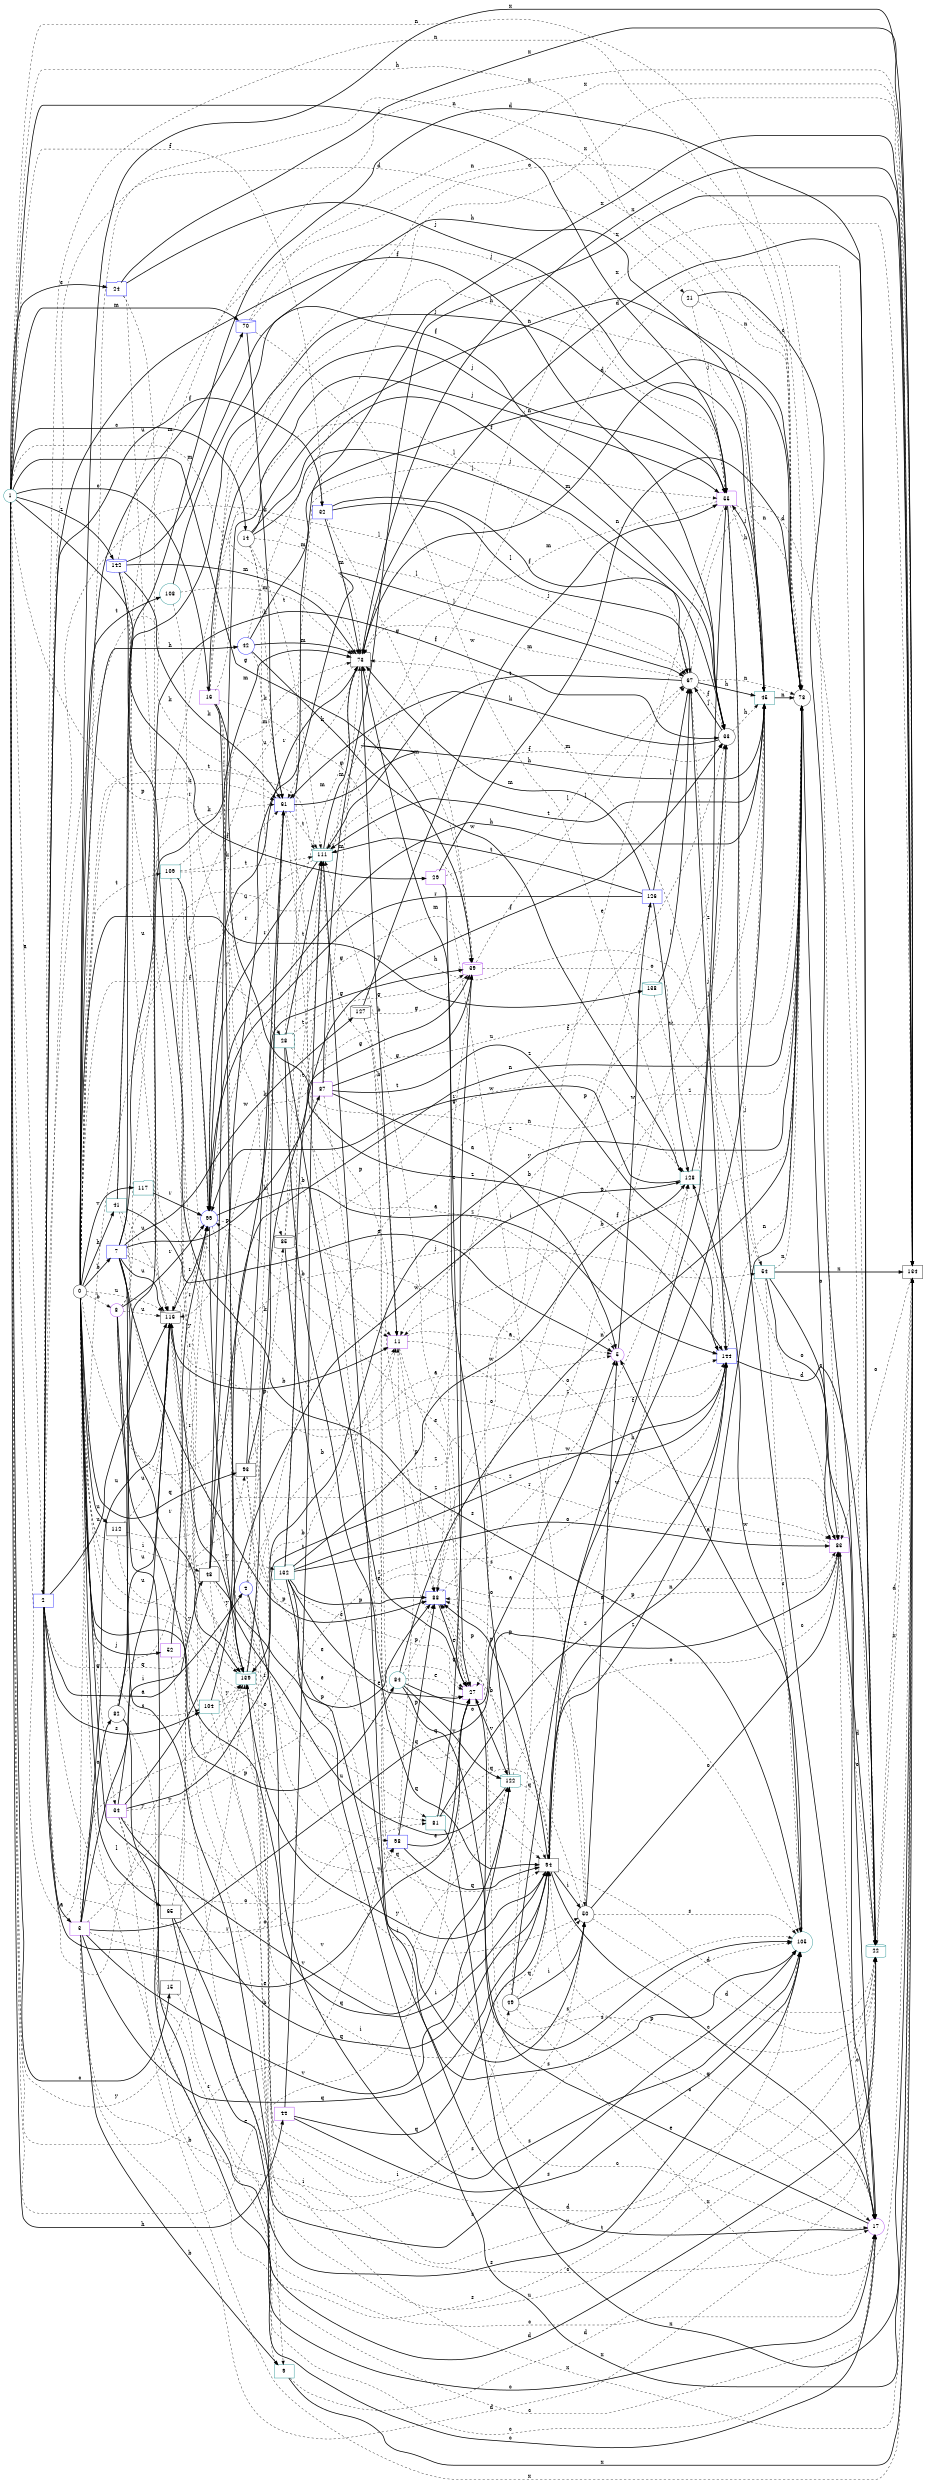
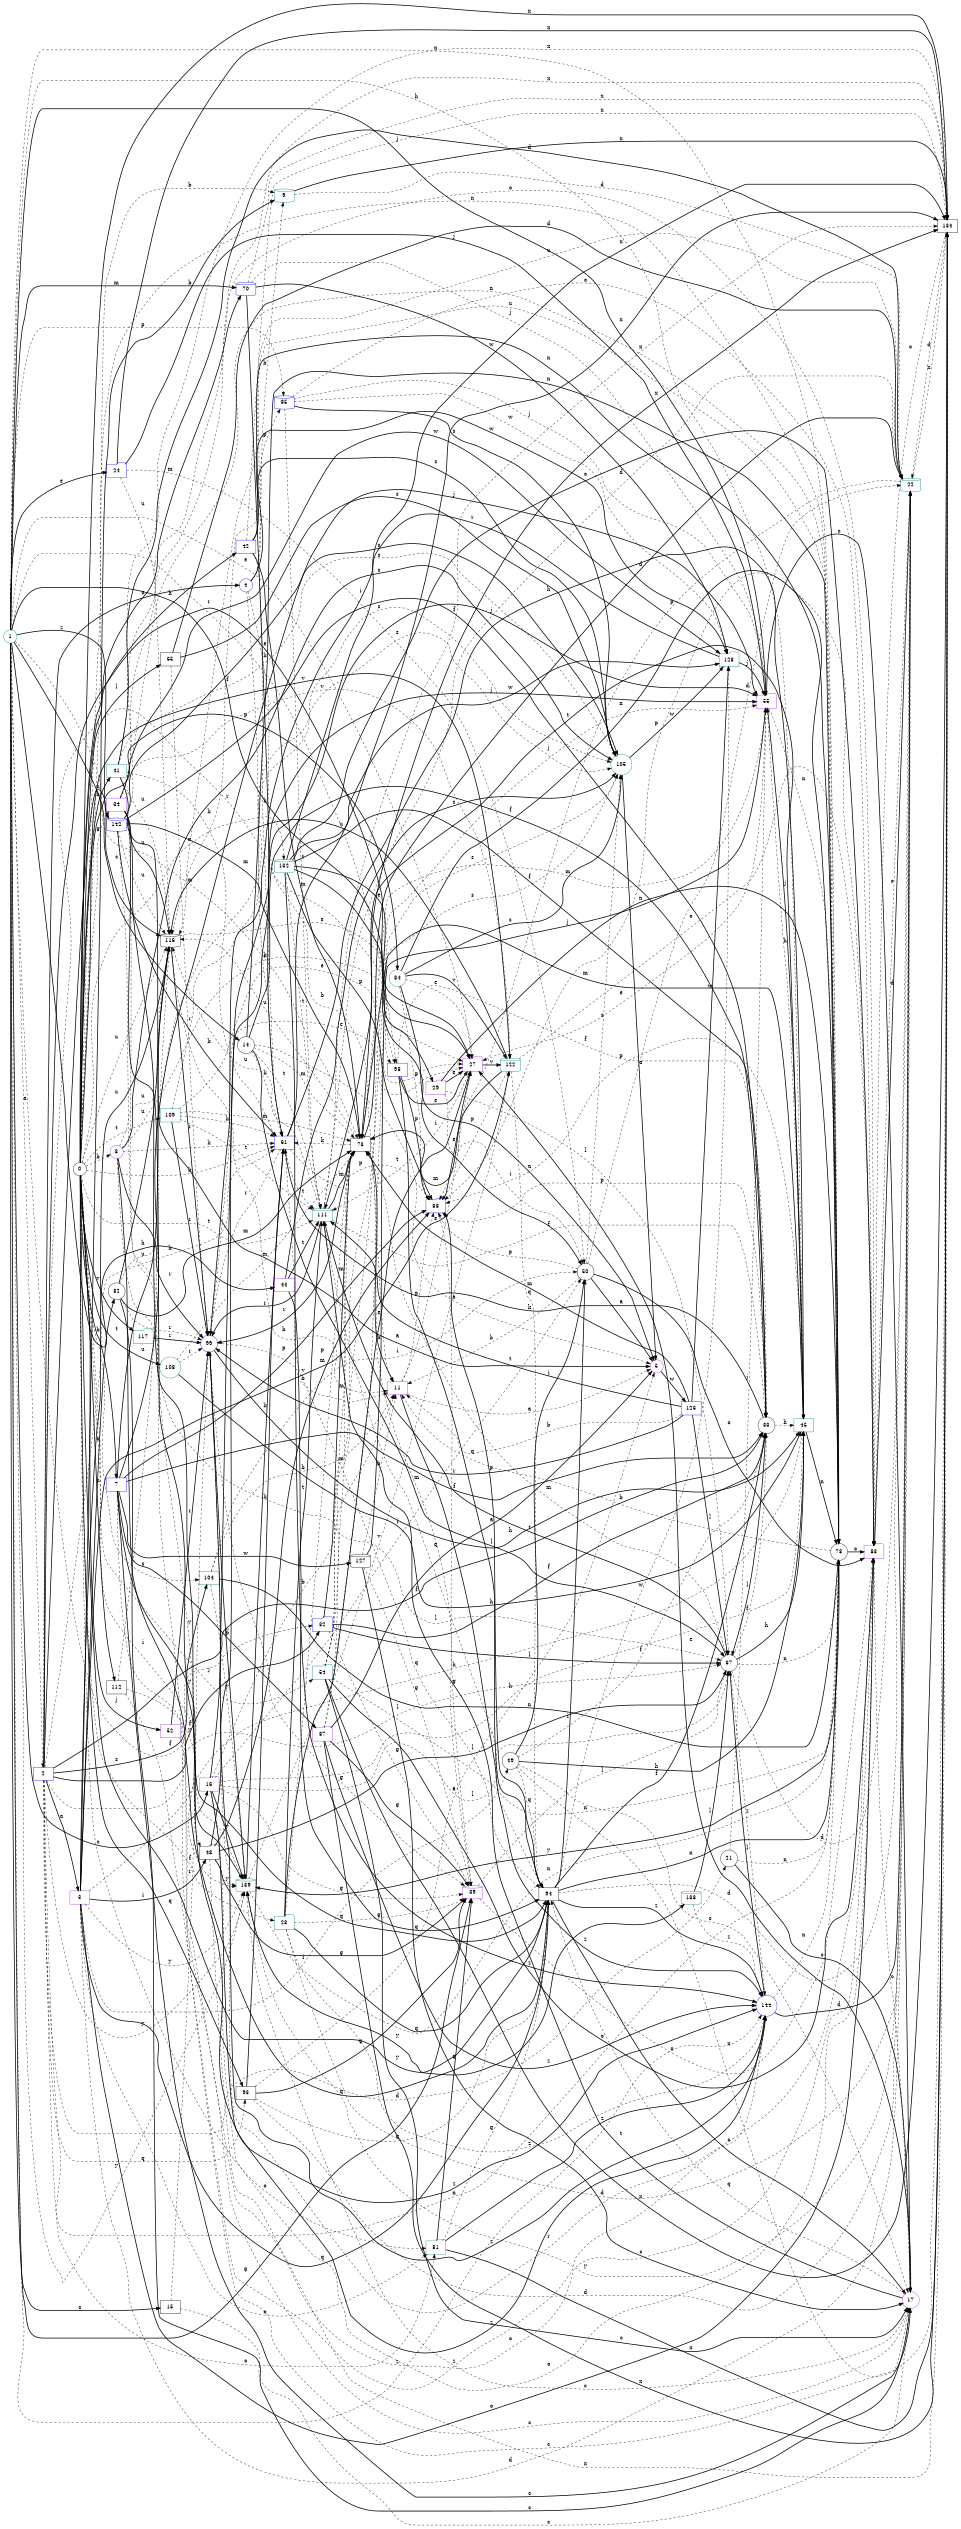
(246, 646) -> (246, 547)
(503, 730) -> (559, 403)
none -> (225, 924)
(740, 960) -> (363, 1221)
(284, 1242) -> (284, 403)
(765, 1272) -> (322, 1673)
(727, 1357) -> (766, 2006)
(256, 1388) -> (257, 1207)
(556, 1396) -> (493, 1754)
(604, 1400) -> none
(284, 1573) -> (284, 866)
(418, 1877) -> (460, 2083)
none -> (890, 2019)
(284, 2371) -> (284, 196)
